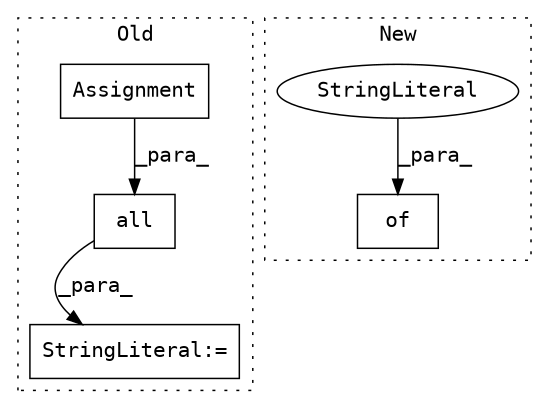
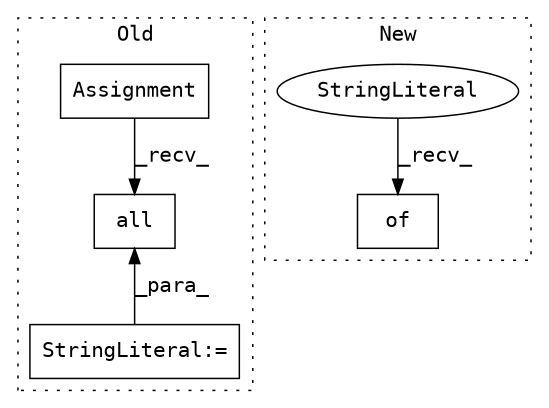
(172, 156) -> (172, 156)
(435, 156) -> (435, 156)
(60, 273) -> (135, 294)
